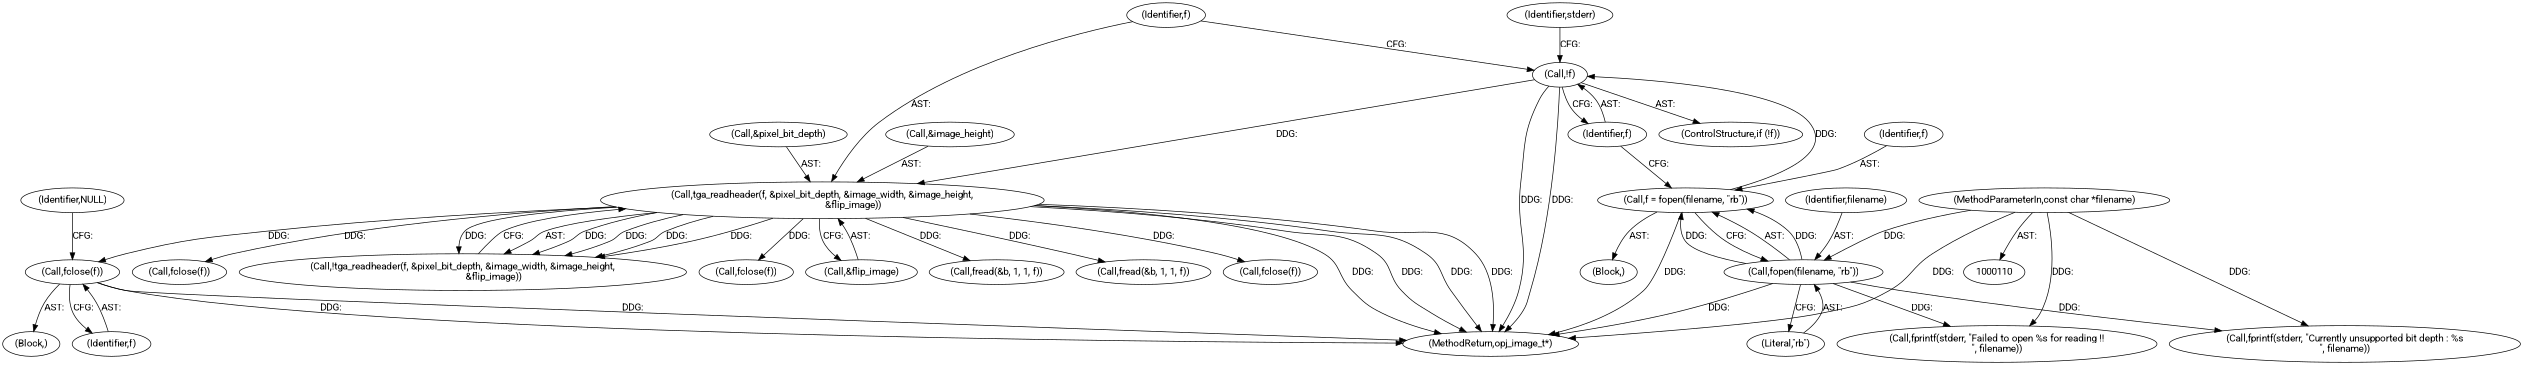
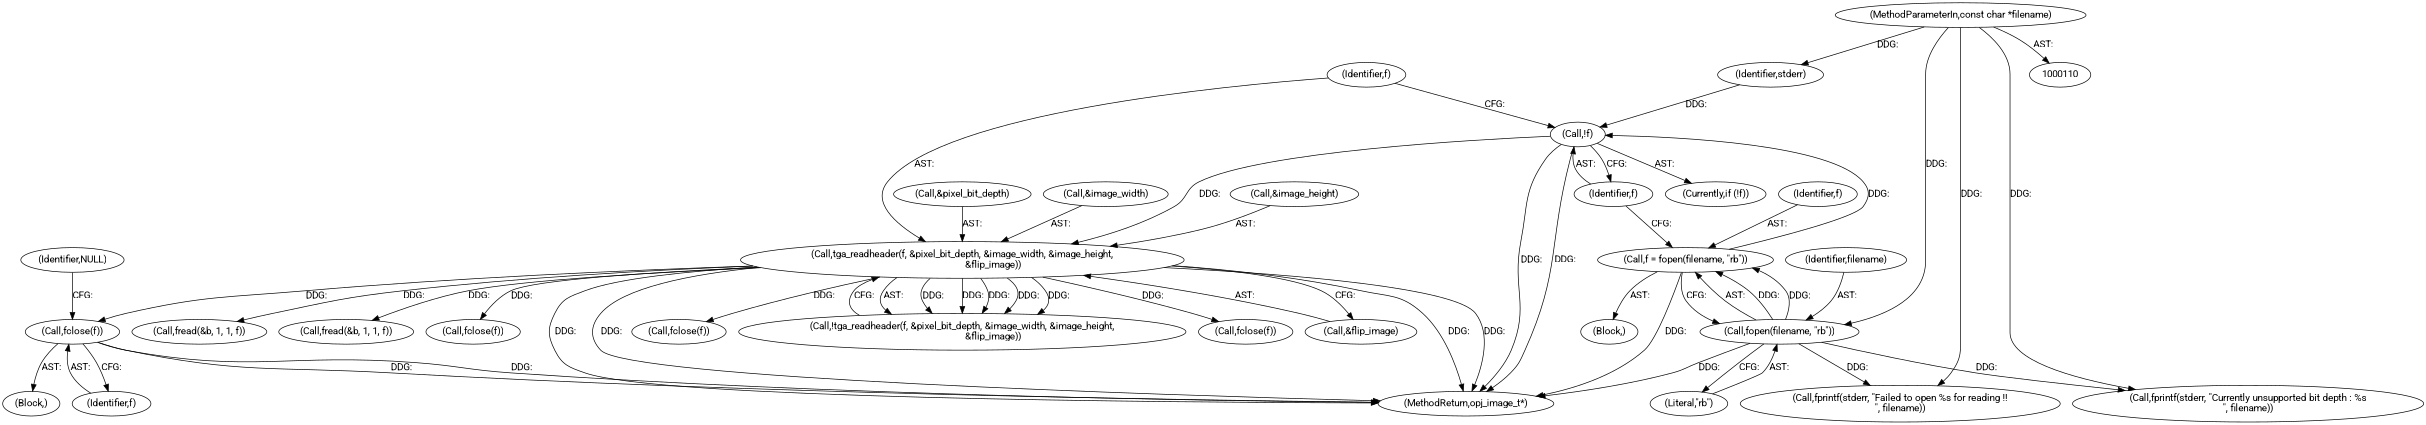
(1572, 45) -> (1698, 105)
(1731, 134) -> (1716, 194)
none -> (1106, 194)
(1809, 315) -> (1866, 45)
